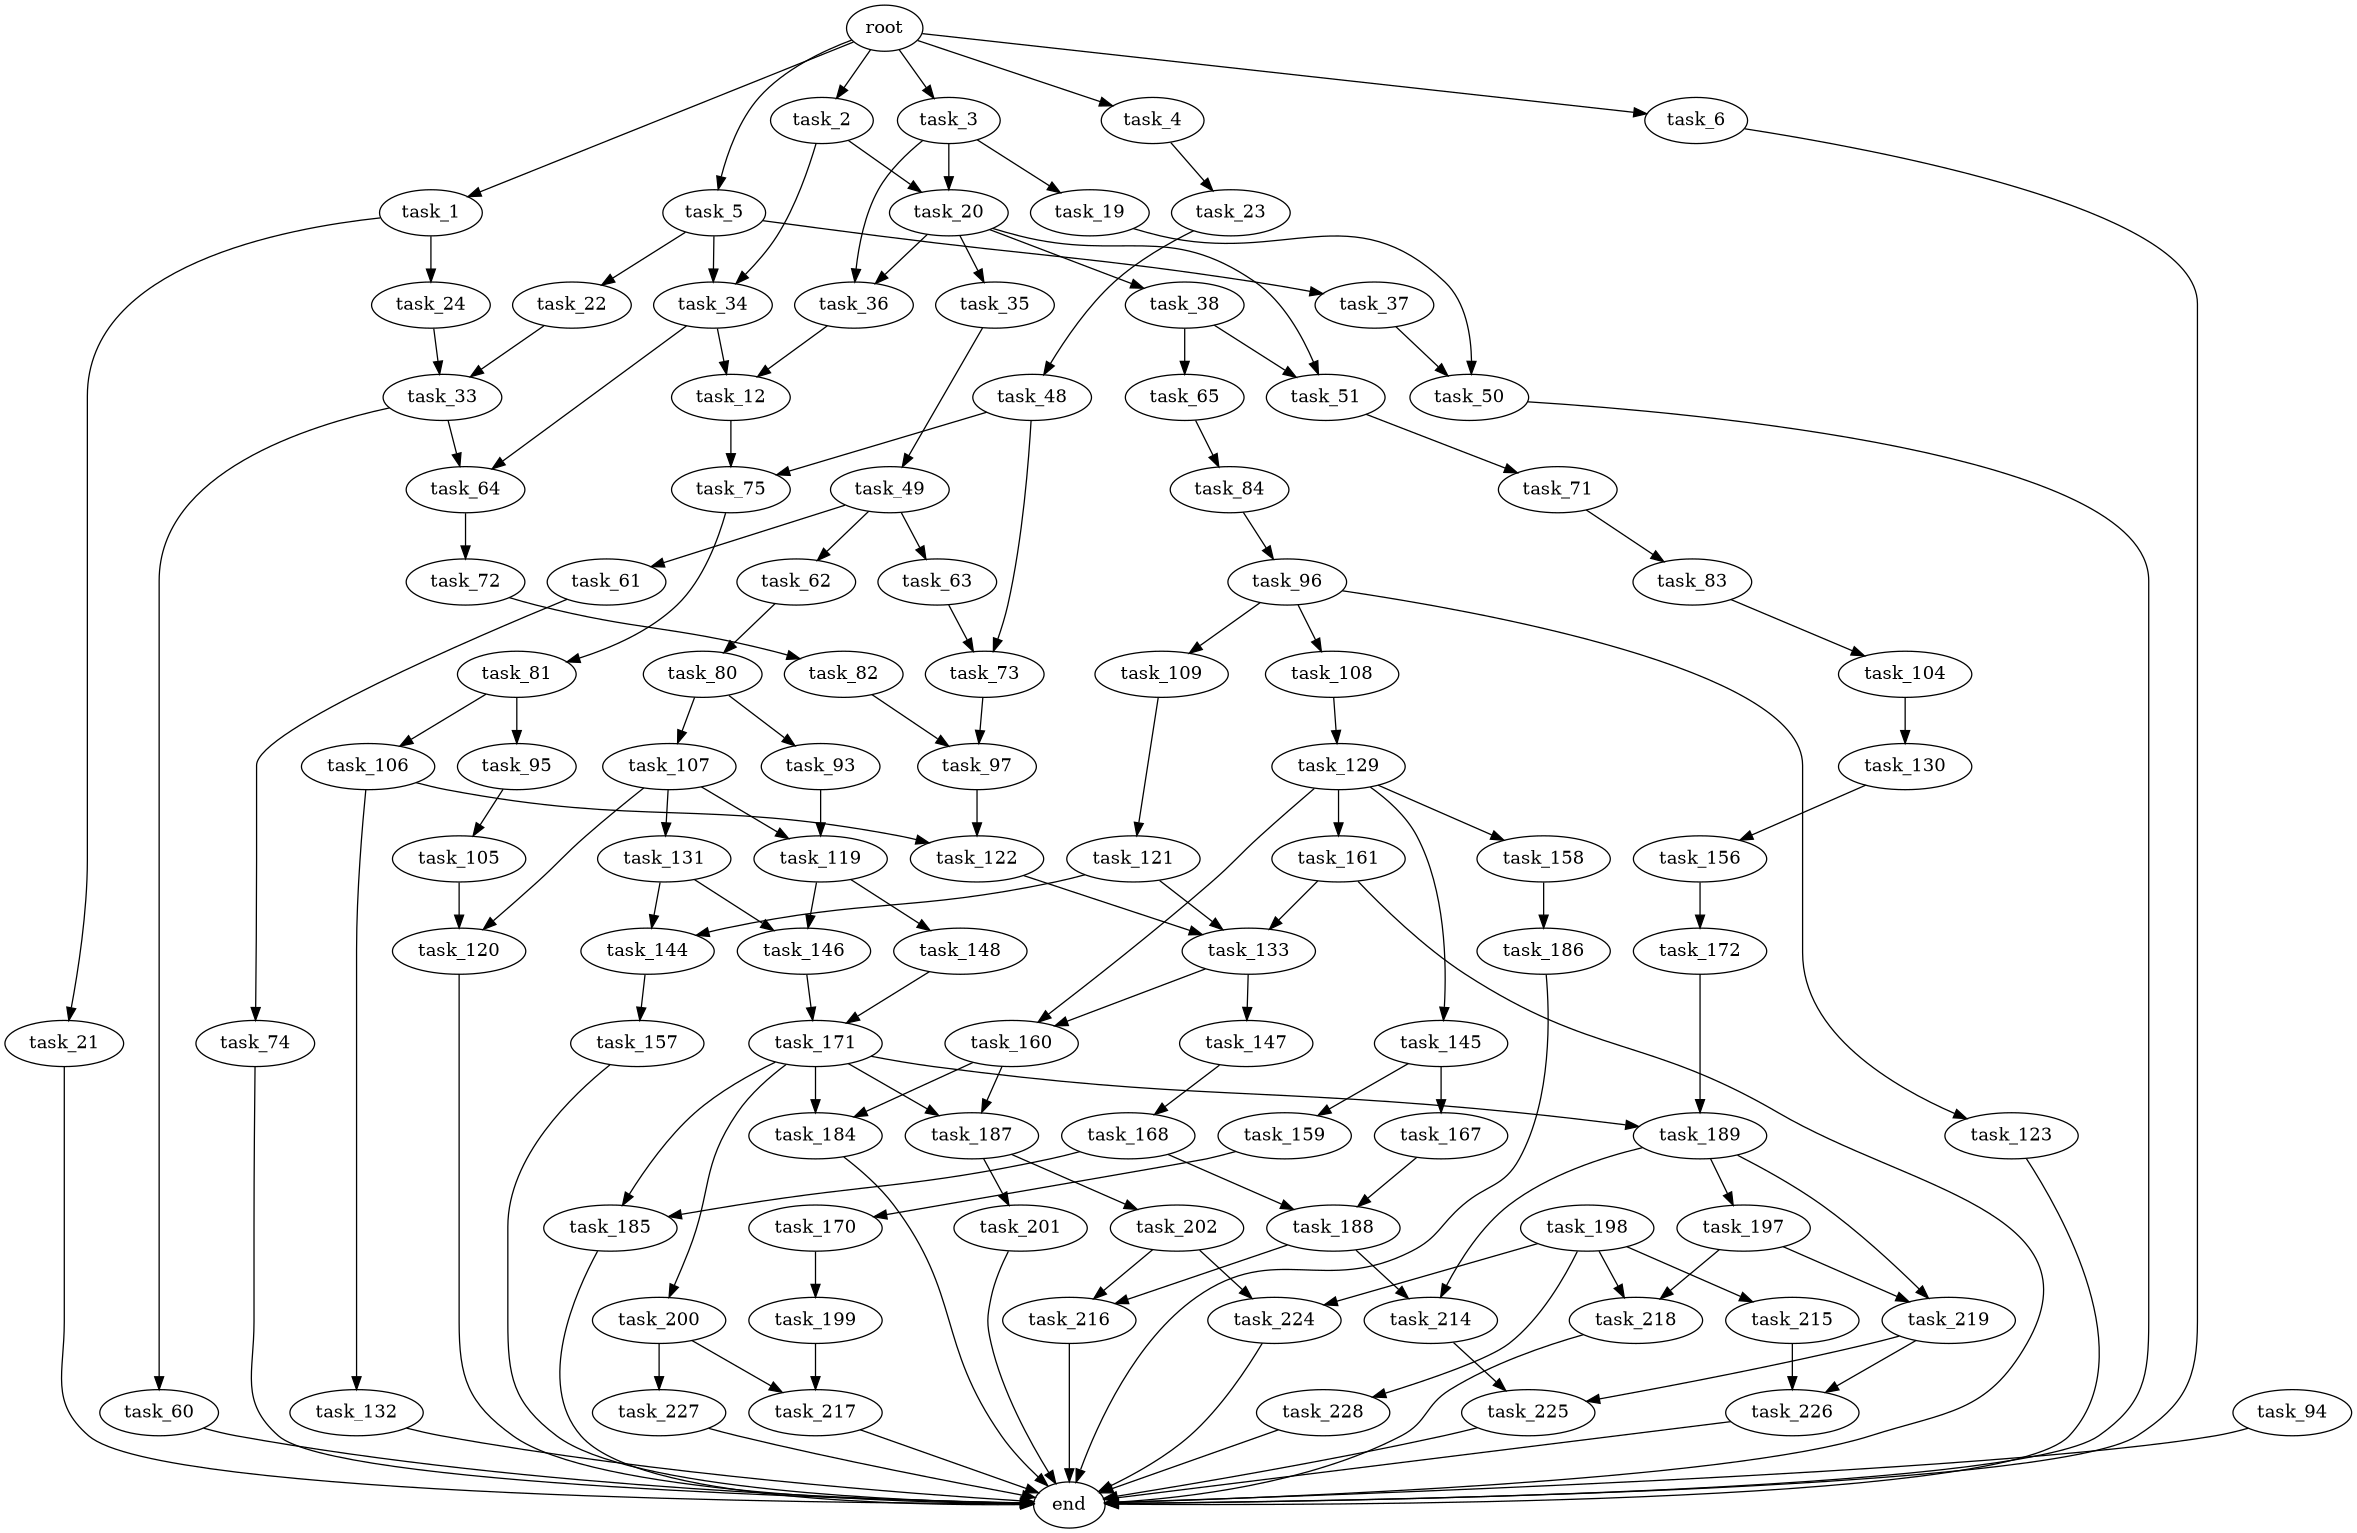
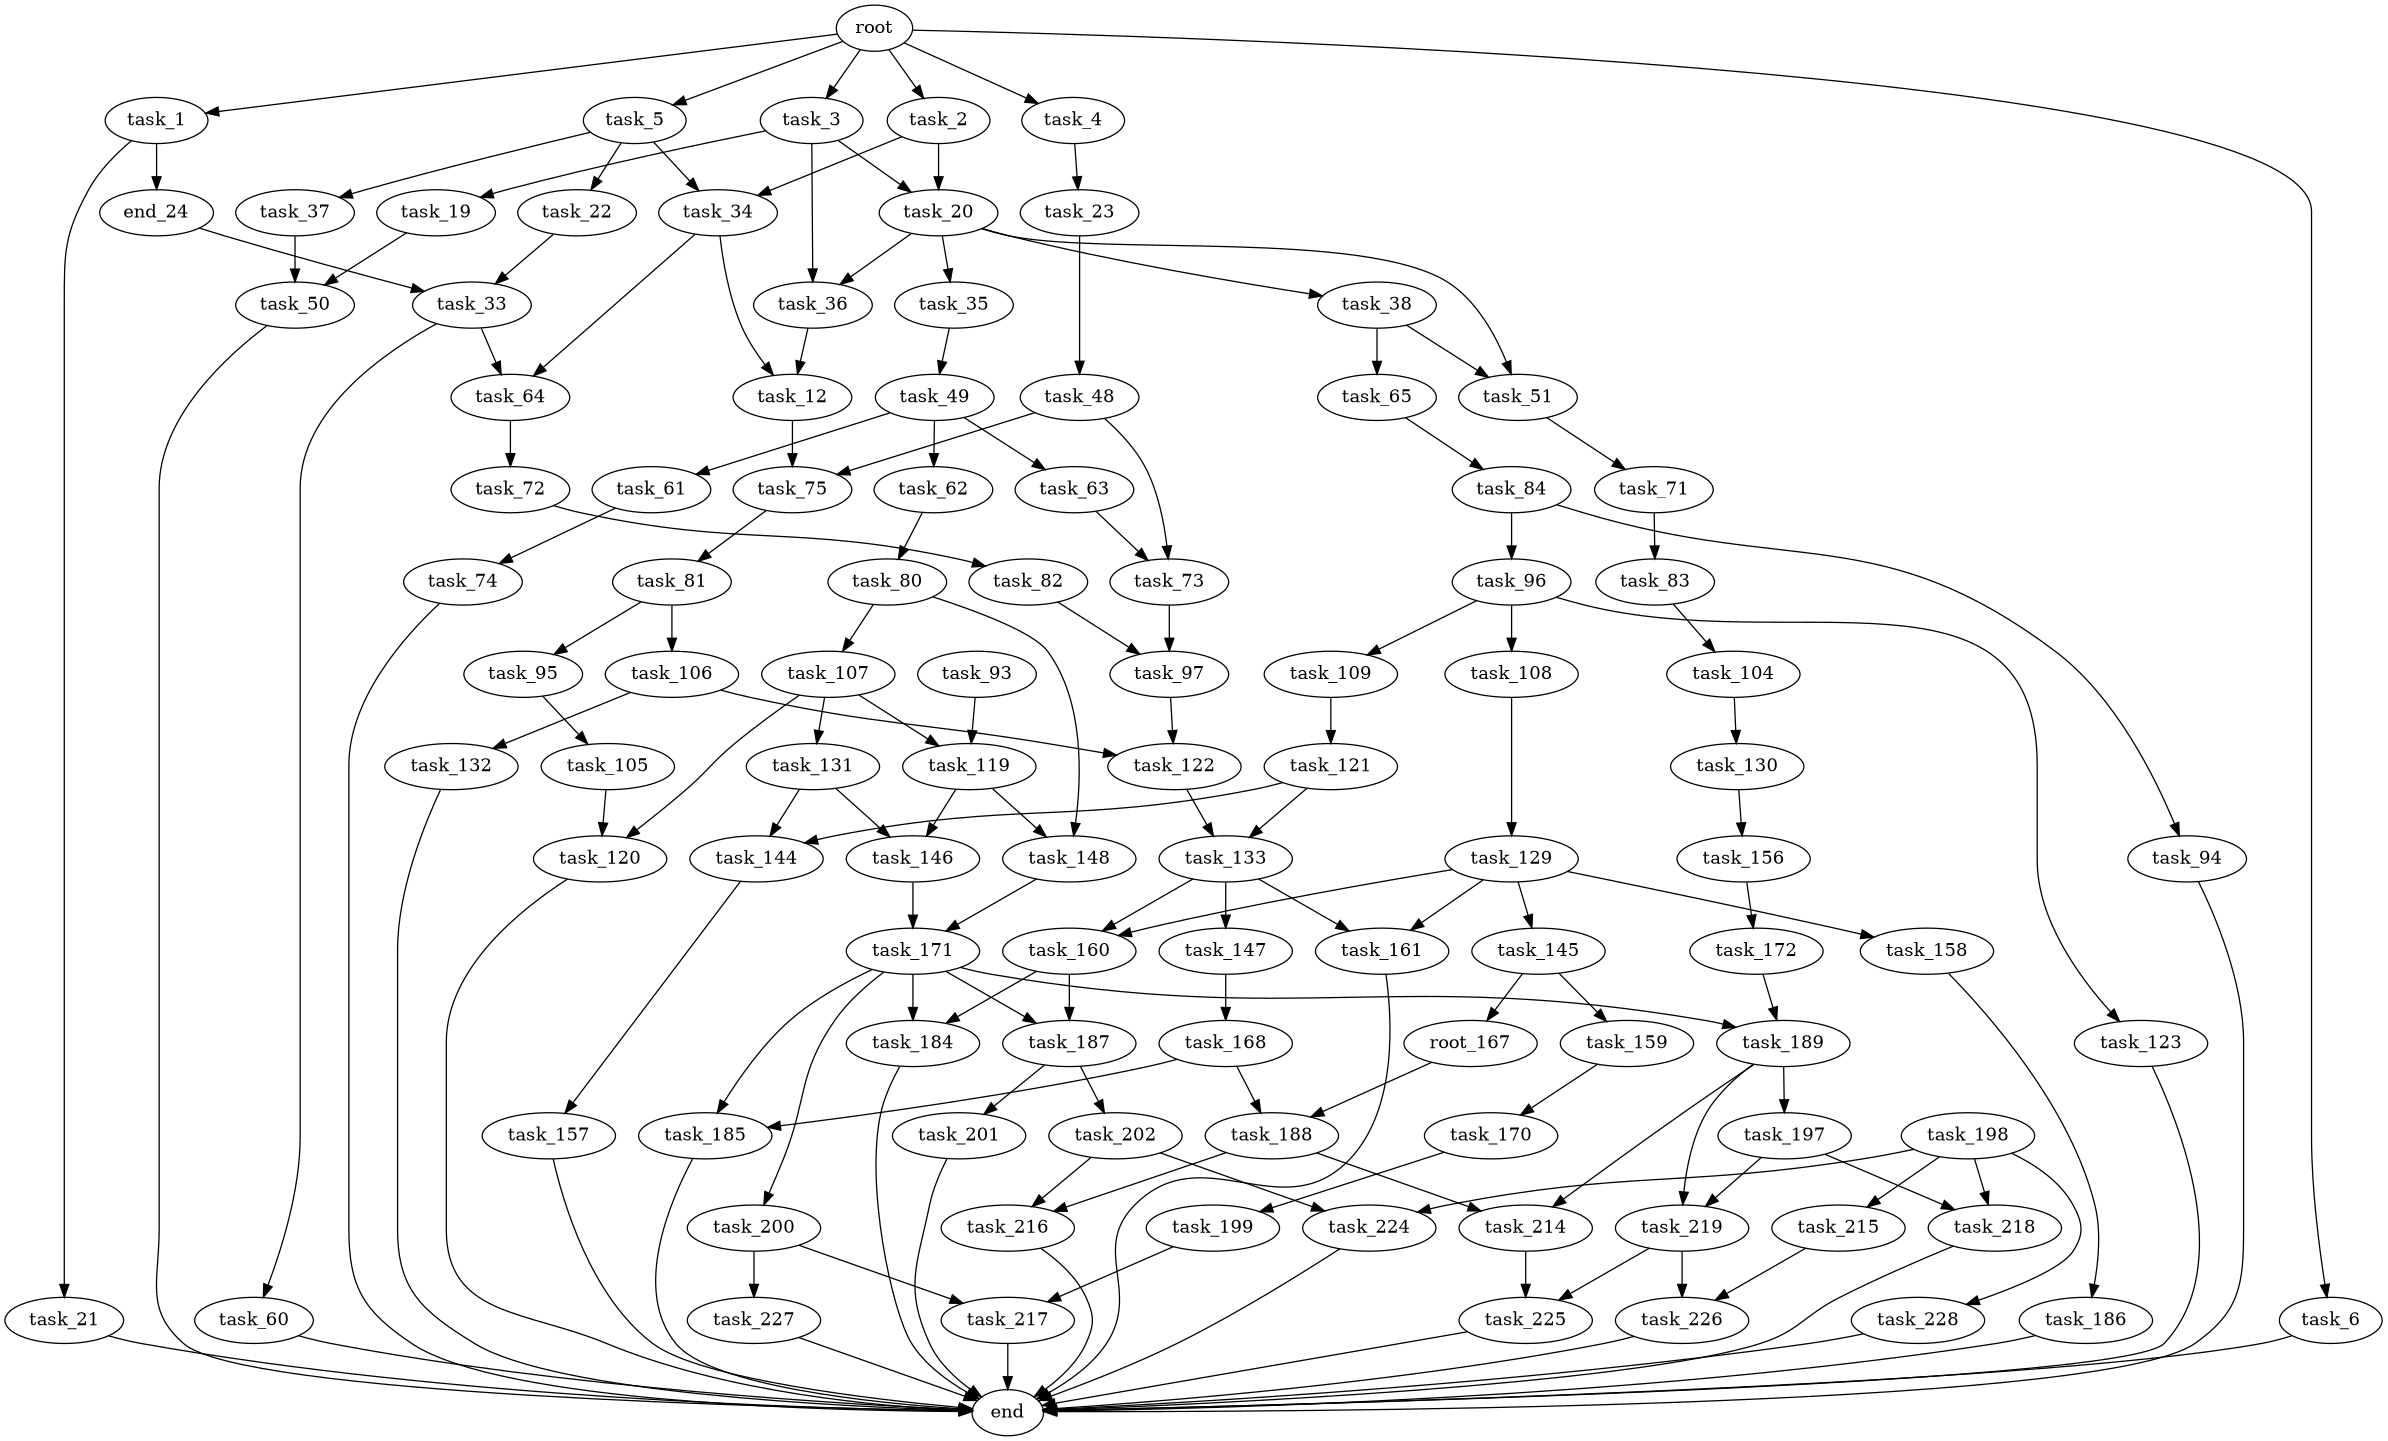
(431, 305) -> (157, 213)
none -> (1918, 577)
(757, 717) -> (1060, 672)
(1298, 900) -> (1302, 904)
(1441, 1136) -> (1471, 1044)
